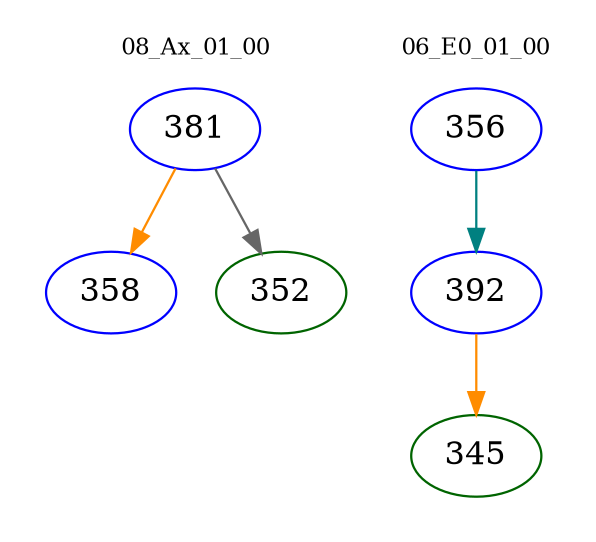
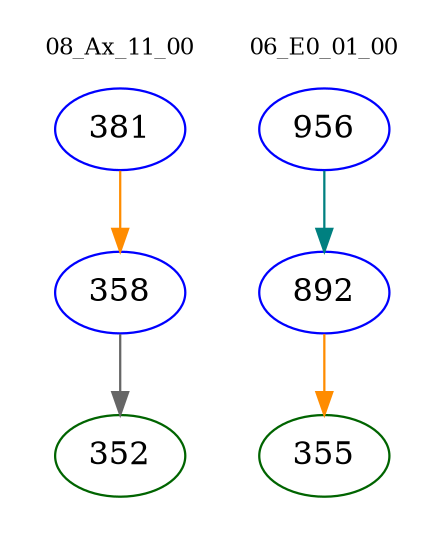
(196, 49) -> (120, 49)
(476, 129) -> (324, 129)
(233, 201) -> (120, 363)
(476, 293) -> (324, 293)
(476, 456) -> (324, 456)
